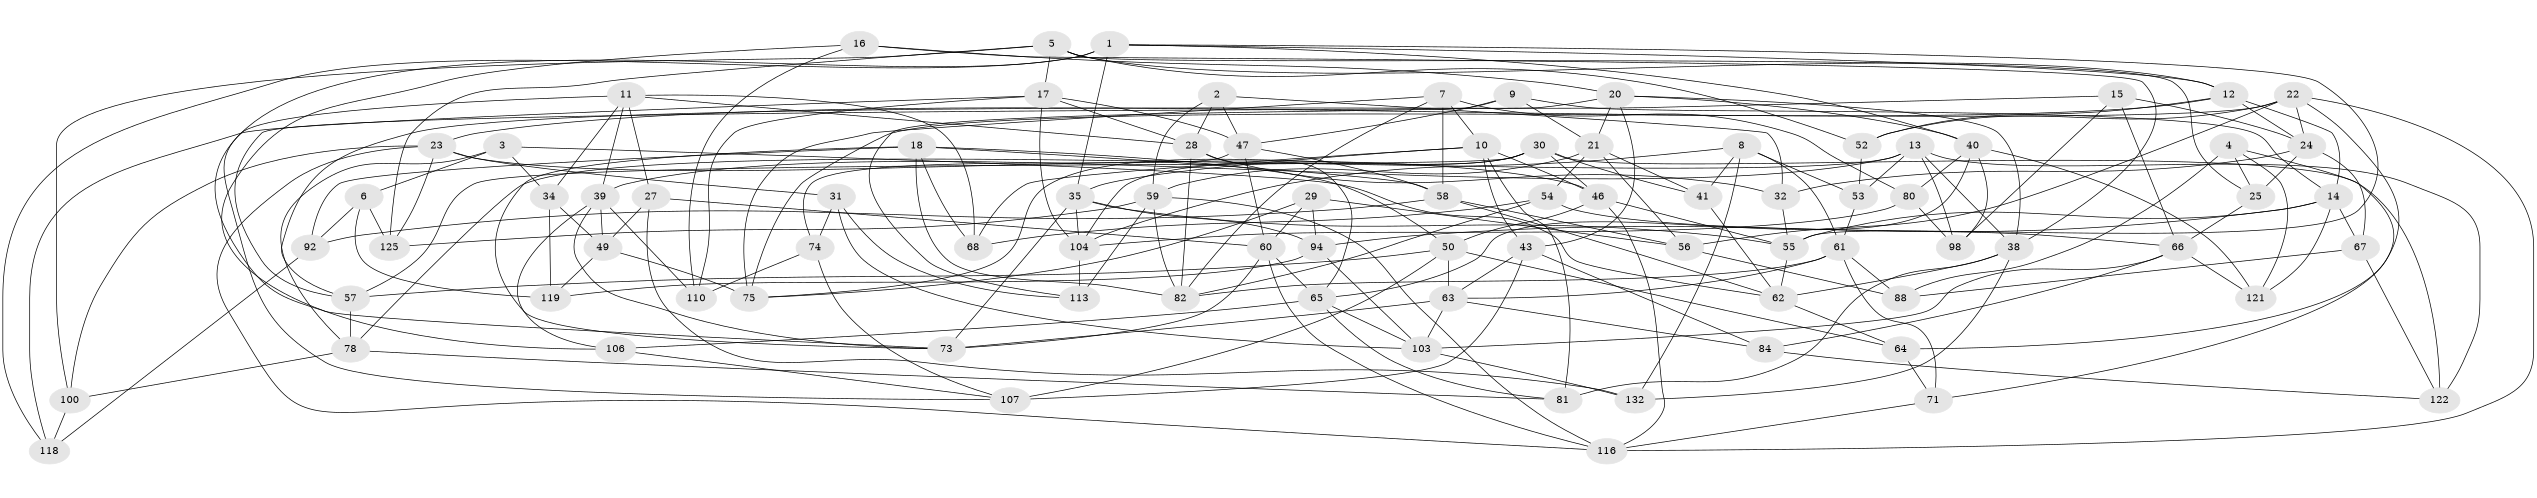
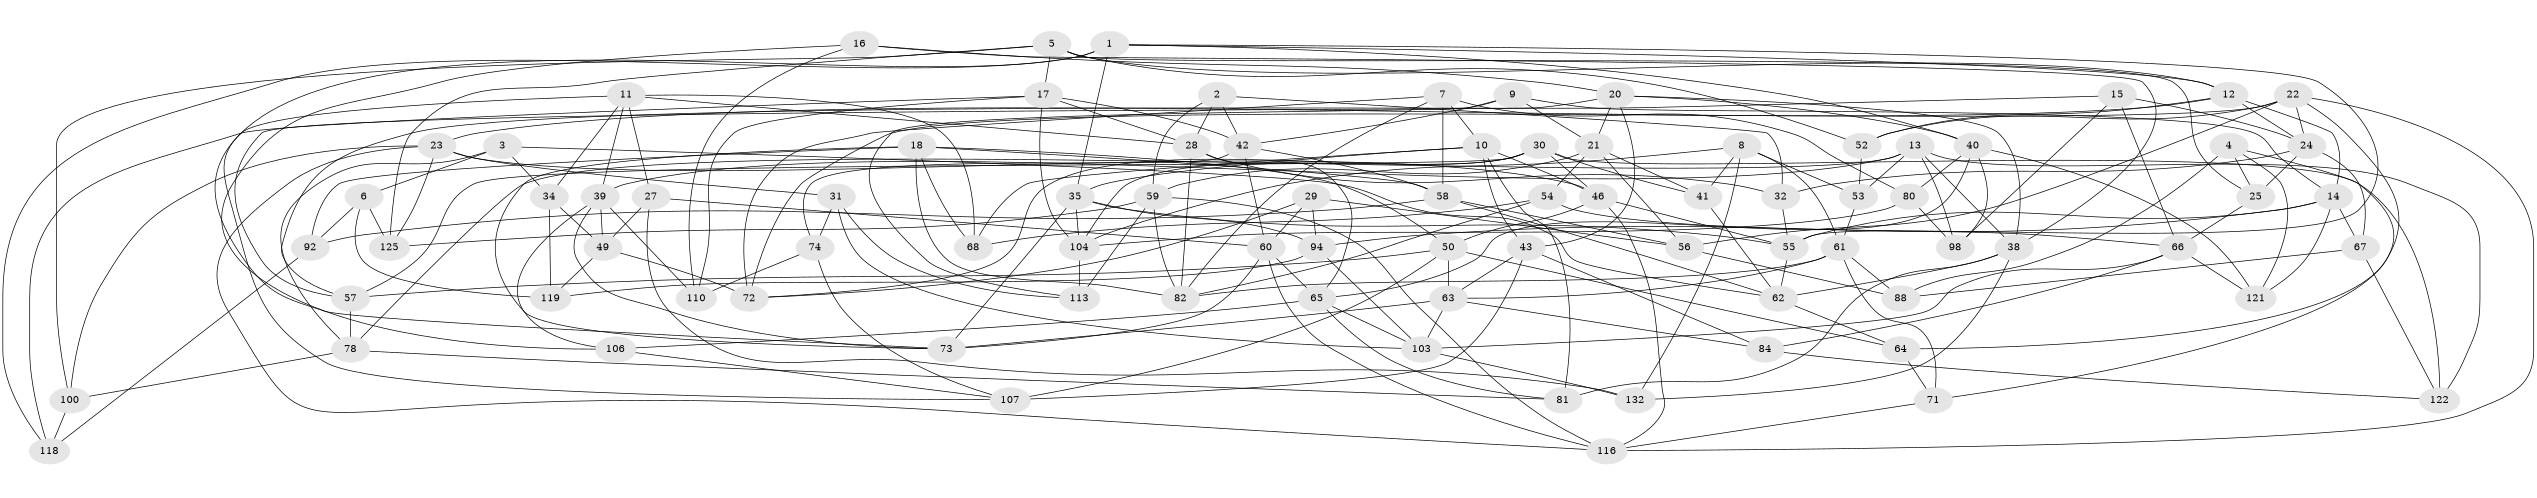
(1243, 146) -> (1243, 146)
(749, 299) -> (749, 299)
